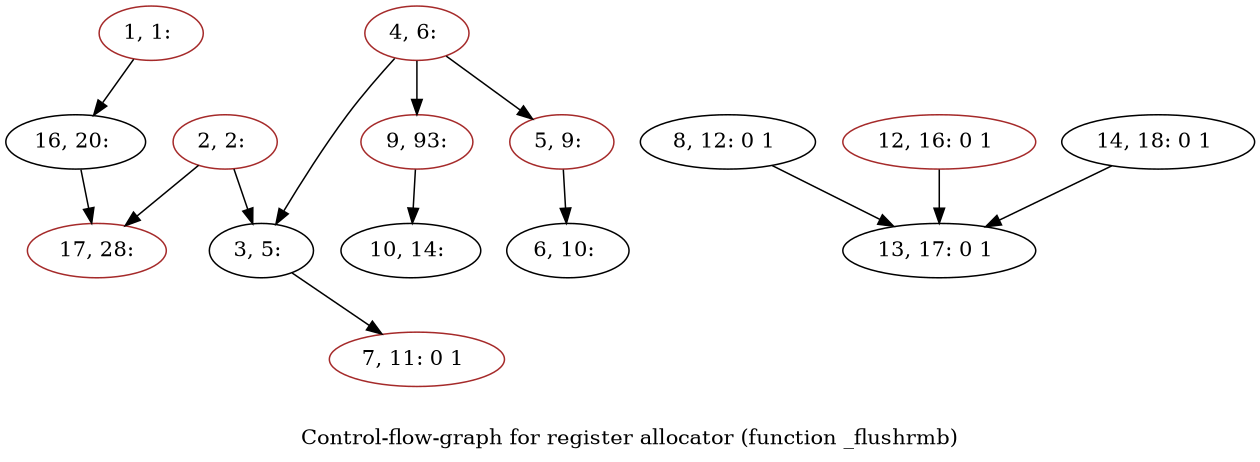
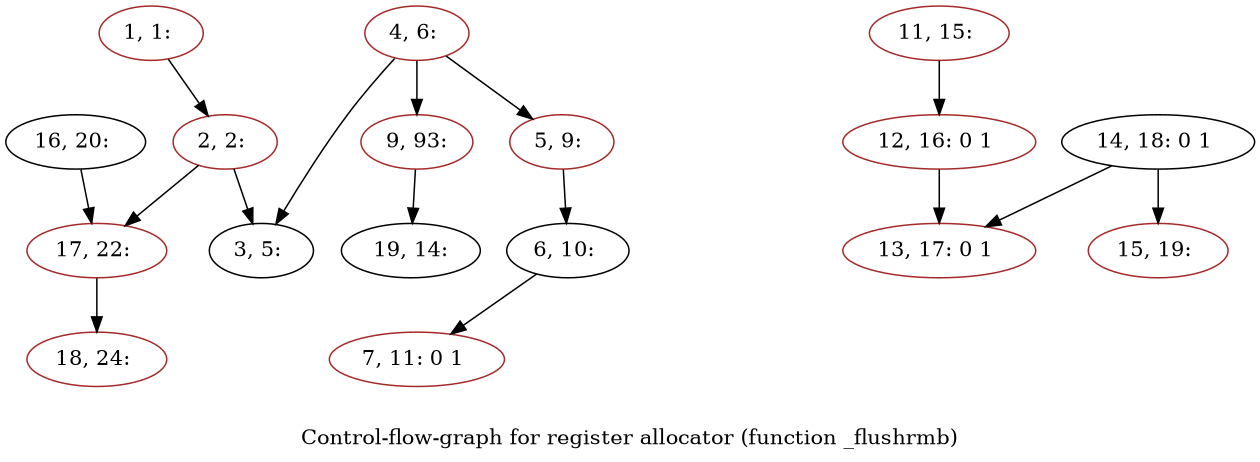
none -> (939, 33)
(118, 81) -> (184, 81)
(728, 142) -> none
(97, 251) -> (97, 251)
(411, 251) -> (411, 251)
(939, 251) -> (939, 251)
none -> (1158, 251)
(331, 299) -> (500, 300)
none -> (97, 359)
